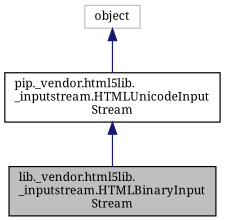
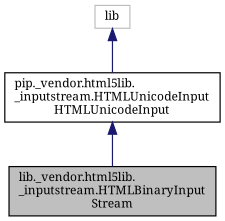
(112, 17) -> (112, 17)
(112, 97) -> (112, 97)
